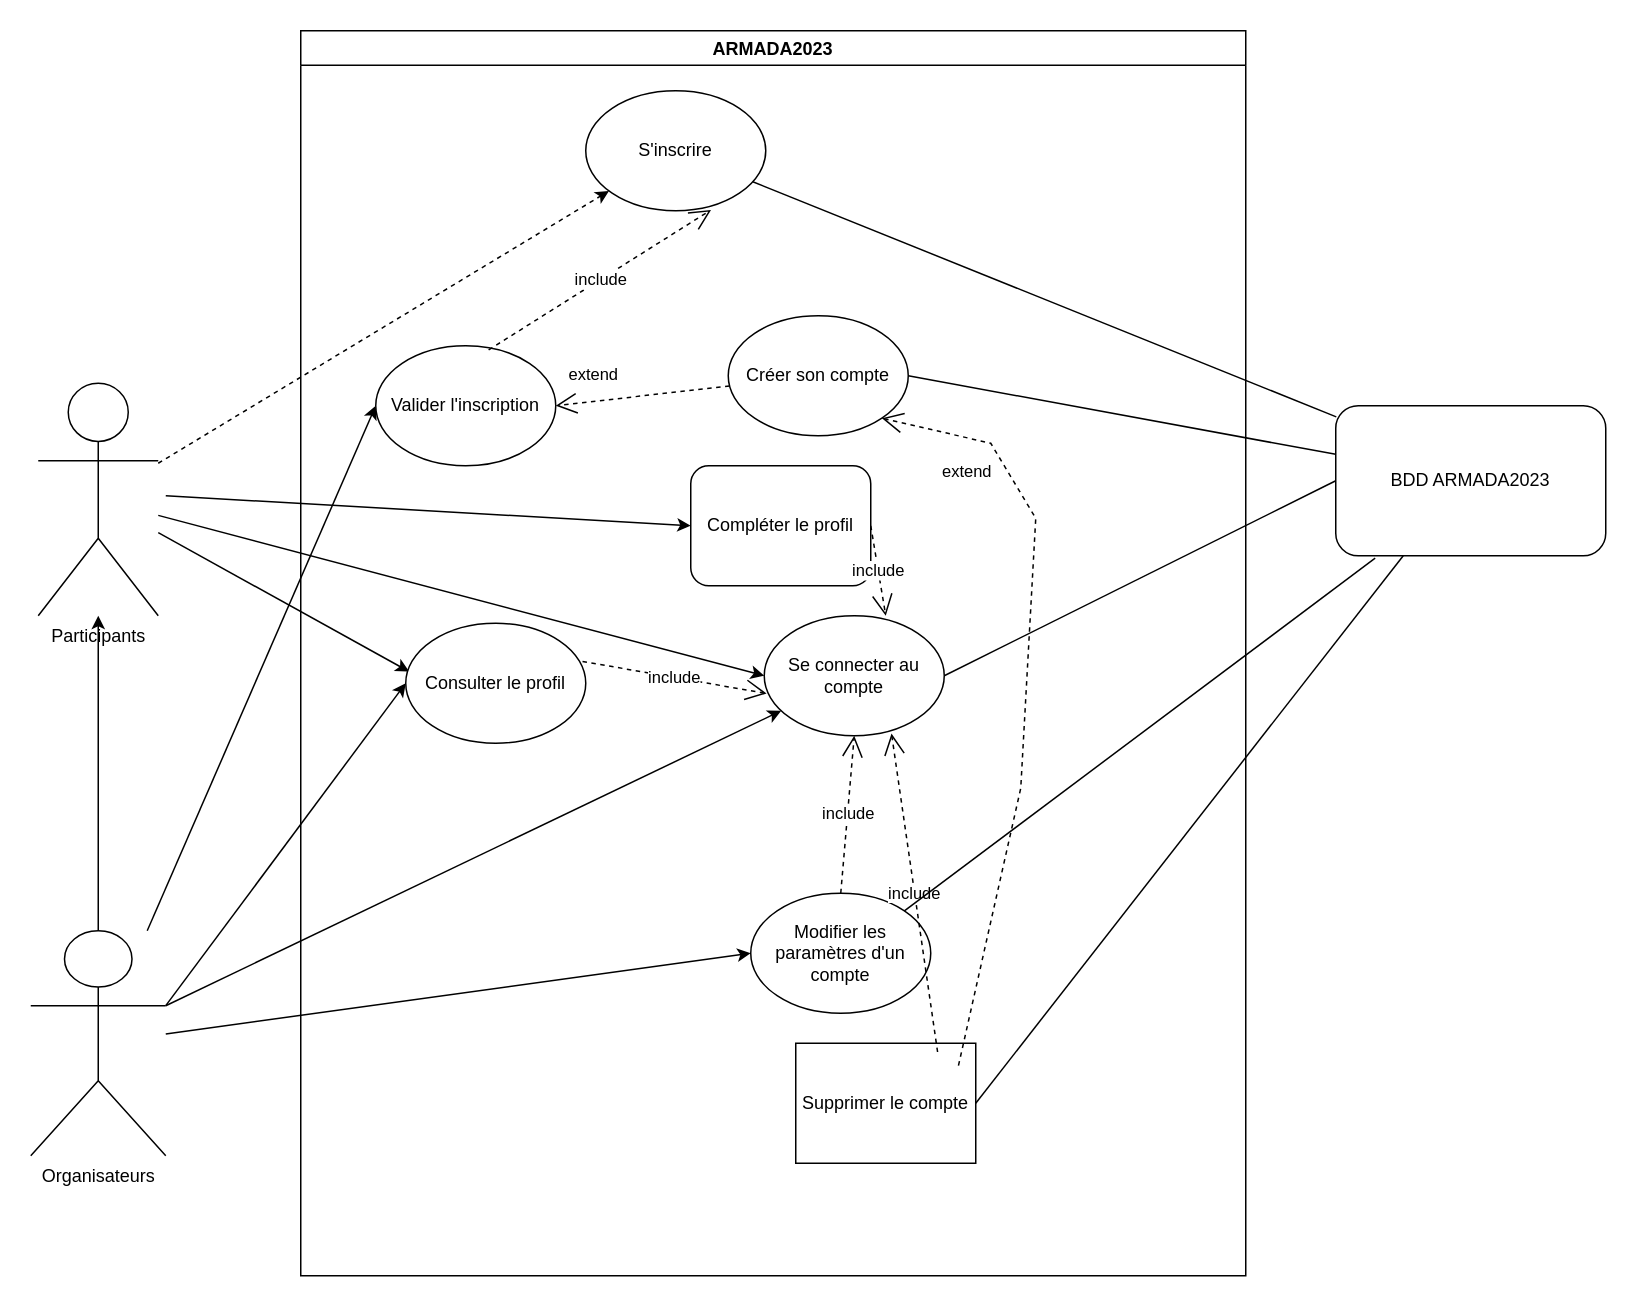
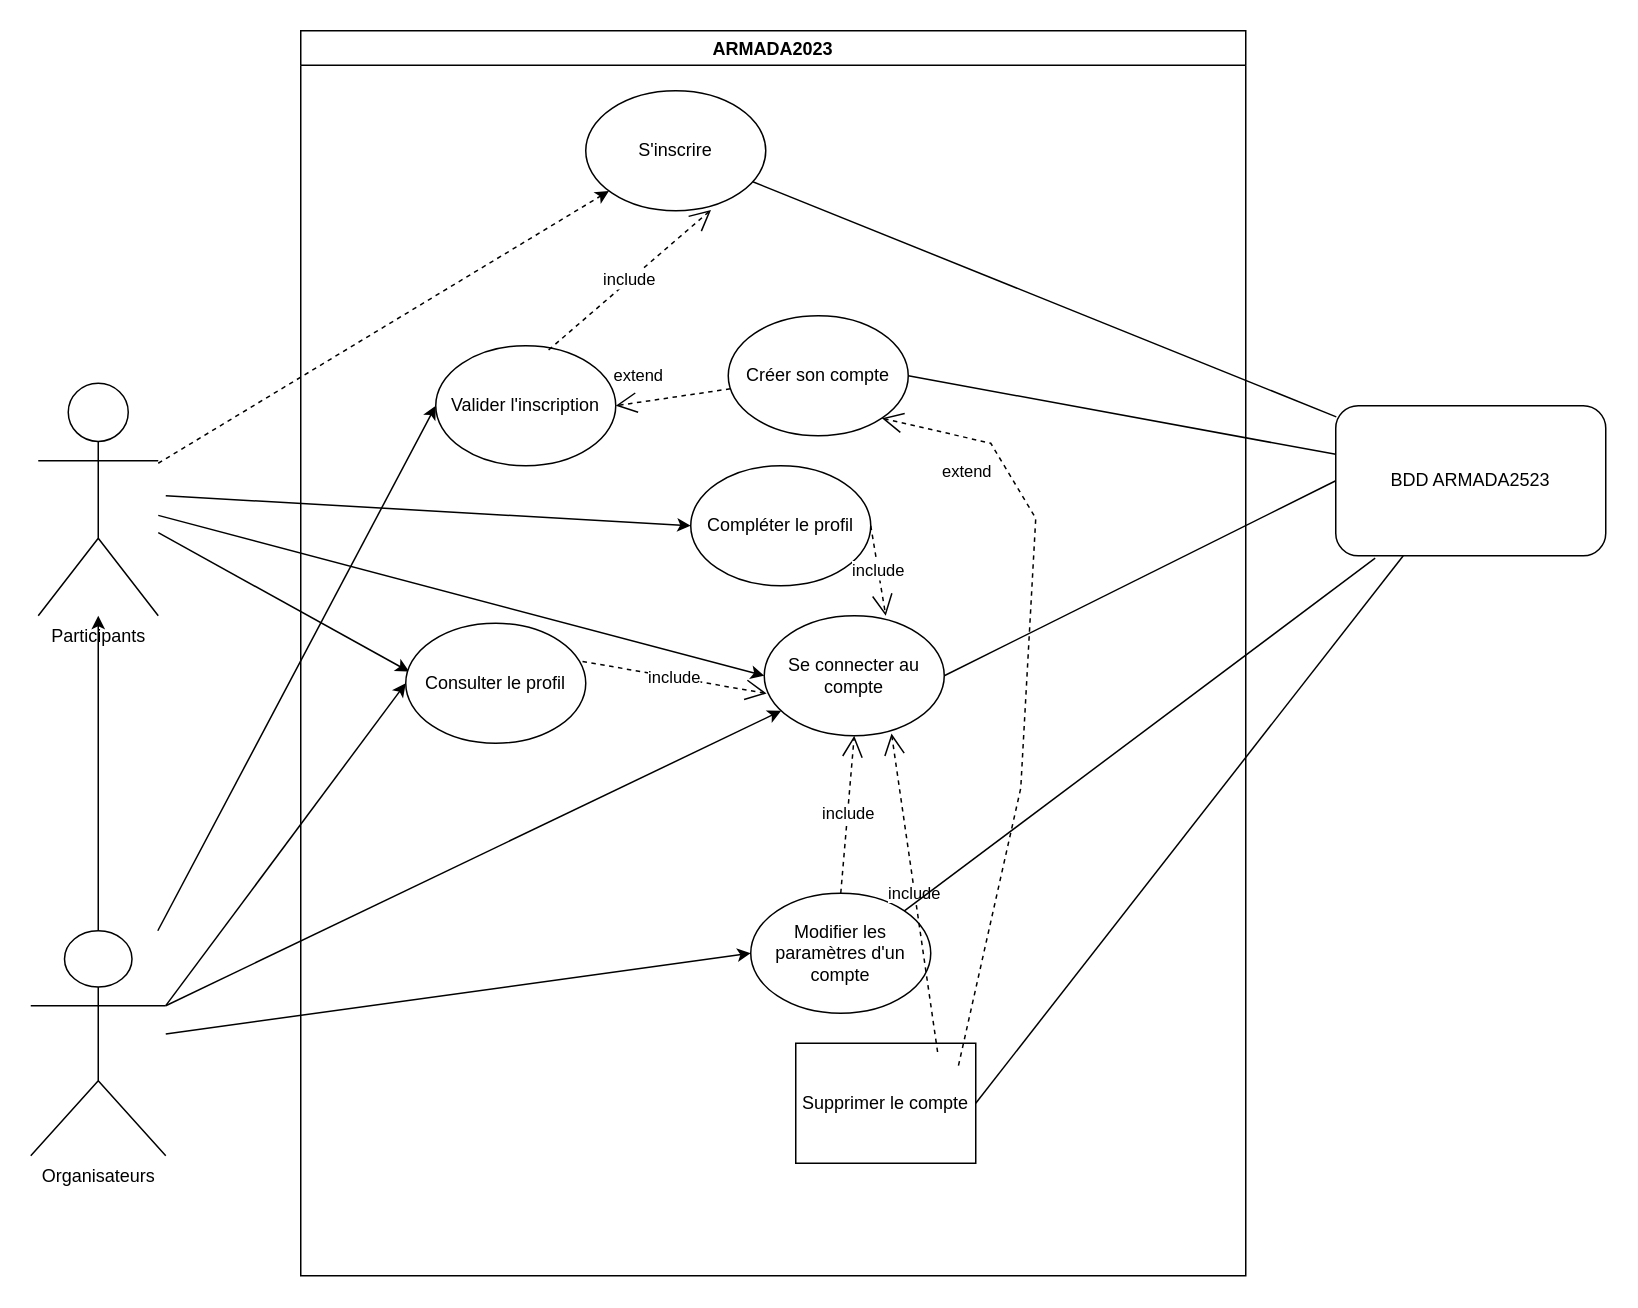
(466, 406) -> (526, 406)
(1471, 481) -> (1471, 481)
(781, 526) -> (781, 526)
